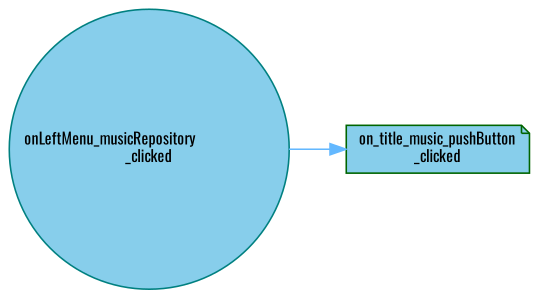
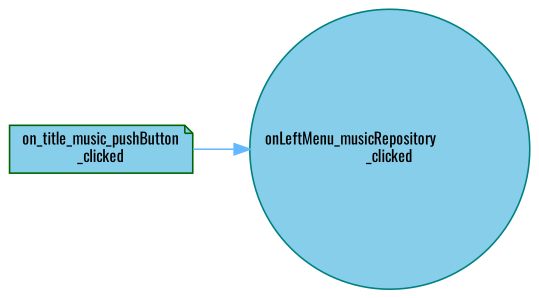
(309, 149) -> (213, 149)
